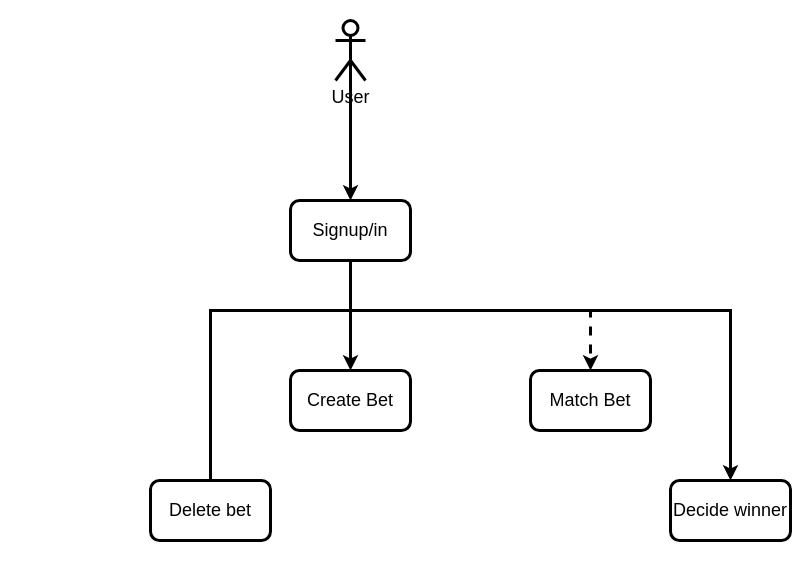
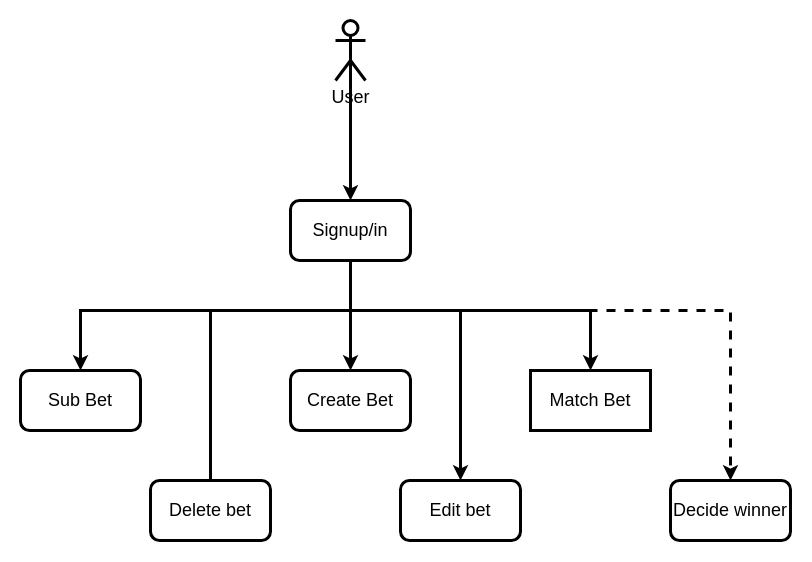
none -> (121, 311)
(731, 323) -> (731, 323)
(591, 338) -> (591, 338)
none -> (461, 391)
none -> (81, 401)
(591, 401) -> (591, 401)
none -> (461, 511)
